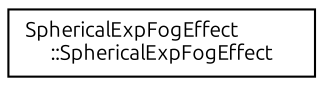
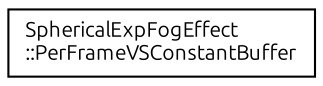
(162, 43) -> (162, 43)
